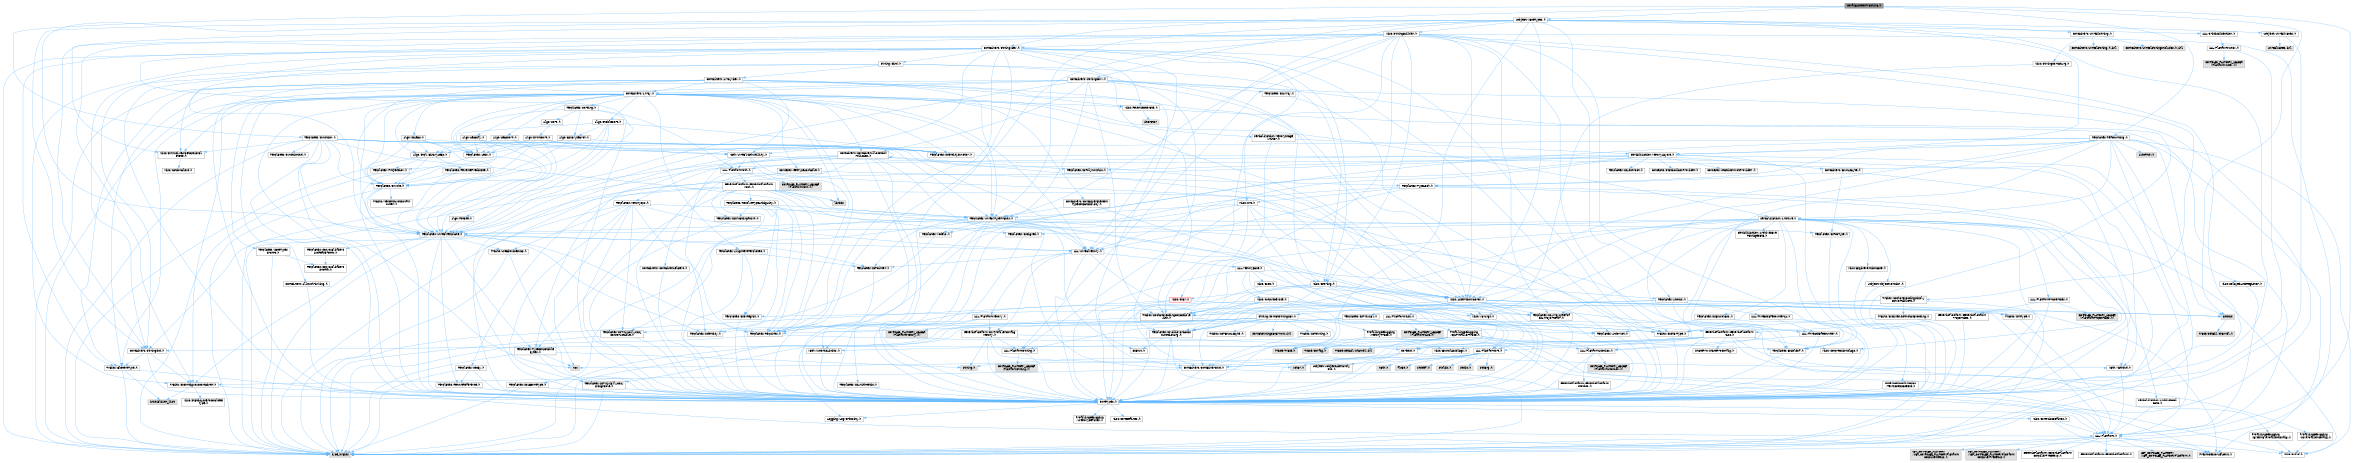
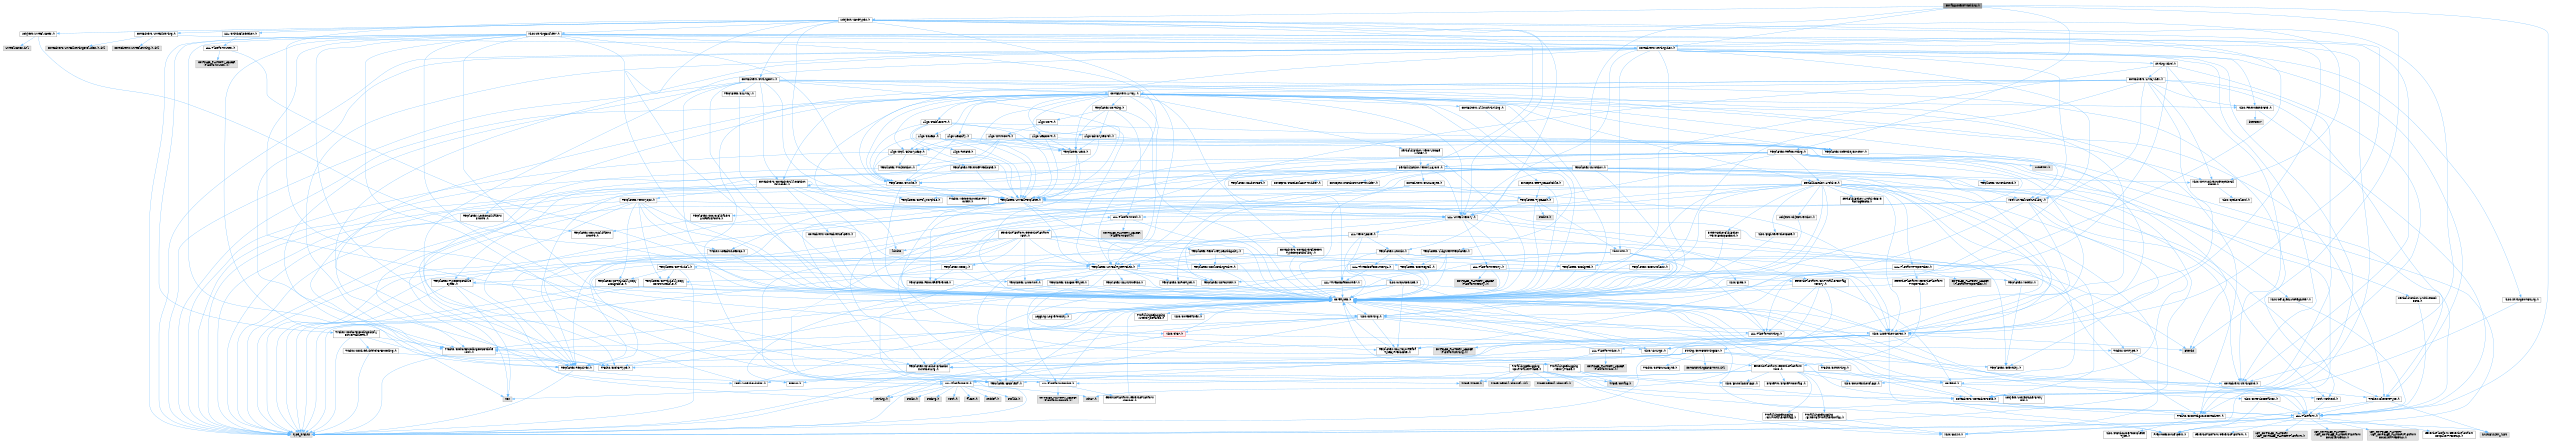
none -> (1545, 218)
(730, 226) -> (1055, 234)
(273, 252) -> (482, 218)
(1551, 317) -> (1397, 351)
(2223, 324) -> (1539, 375)
(1448, 387) -> (1355, 308)
